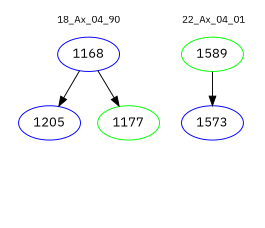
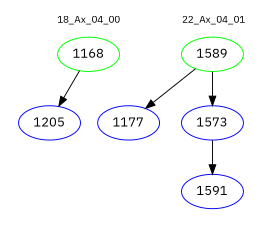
(89, 20) -> (89, 20)
(89, 54) -> (89, 54)
(106, 84) -> (181, 81)
(129, 123) -> (129, 123)
none -> (212, 192)
